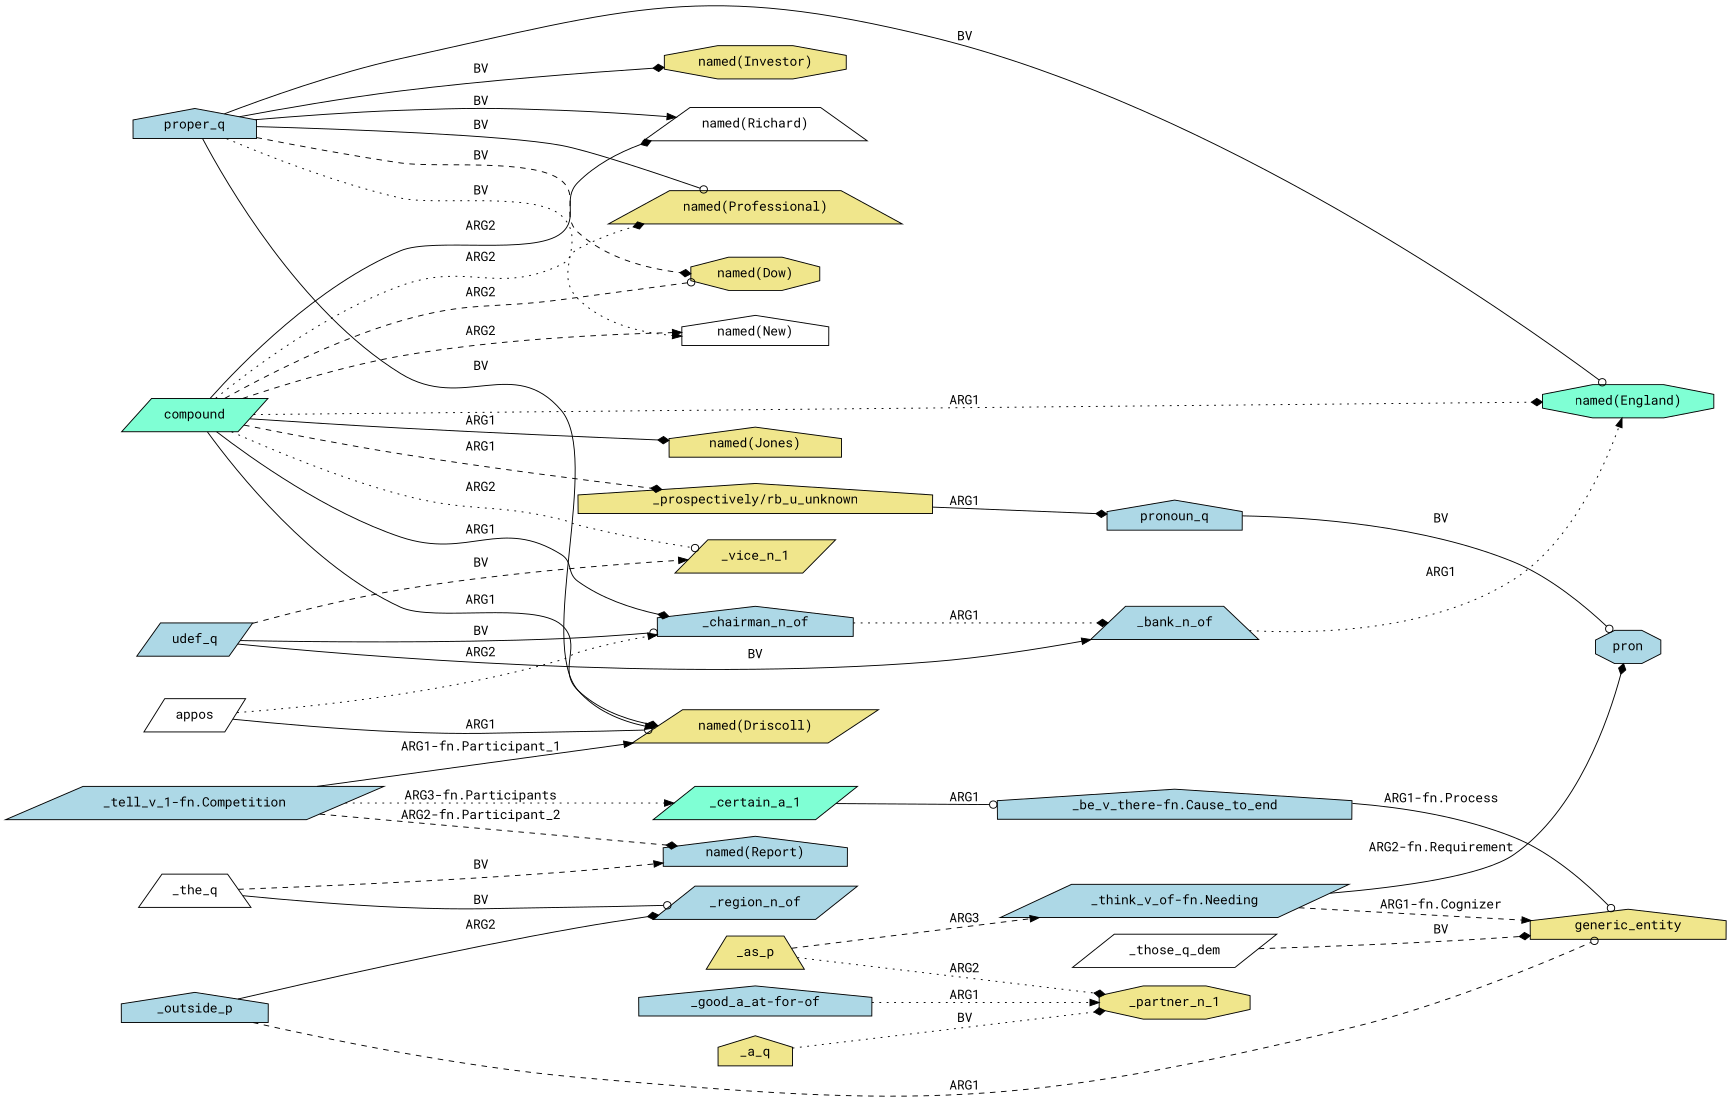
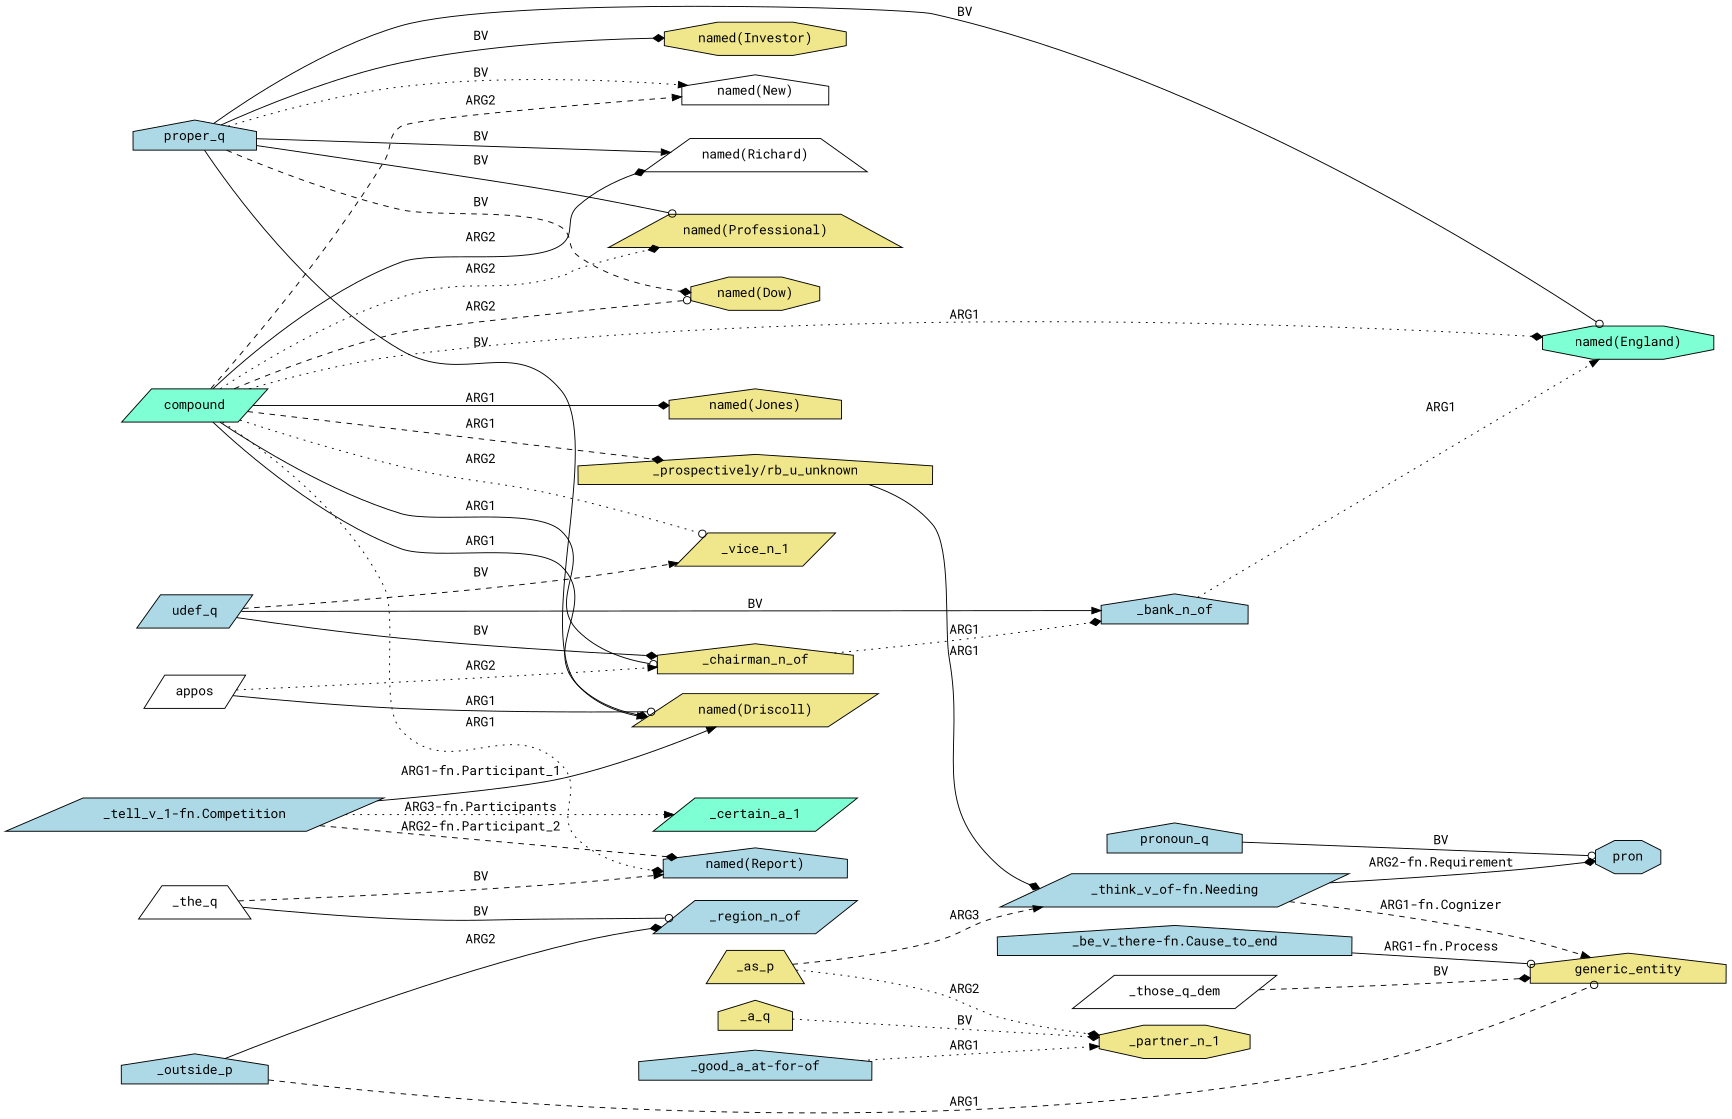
(1014, 510) -> (952, 681)
(436, 543) -> (474, 517)
(755, 623) -> (755, 660)
(1175, 623) -> (1175, 610)
(445, 642) -> (441, 642)
none -> (390, 692)
(913, 804) -> none
